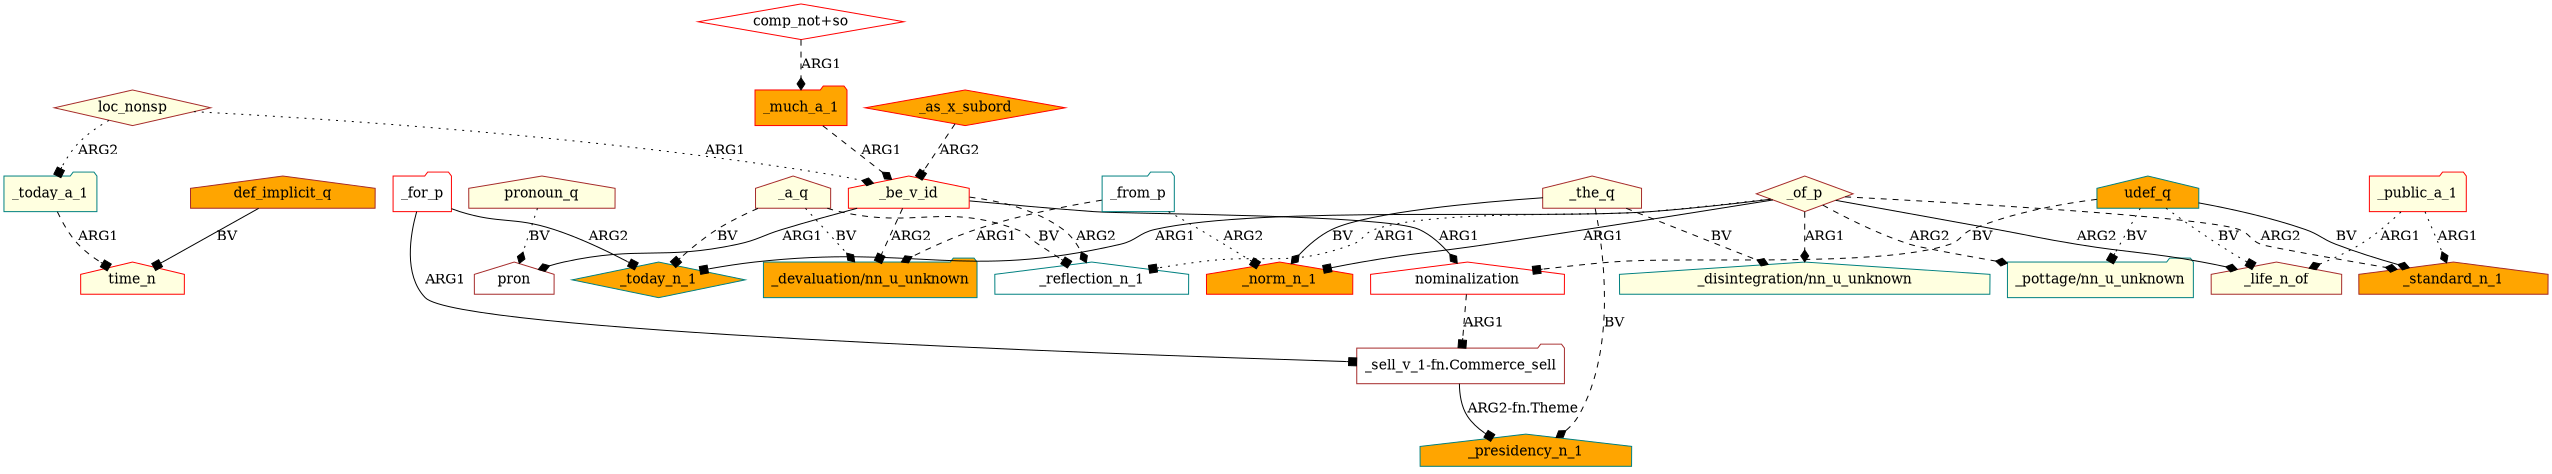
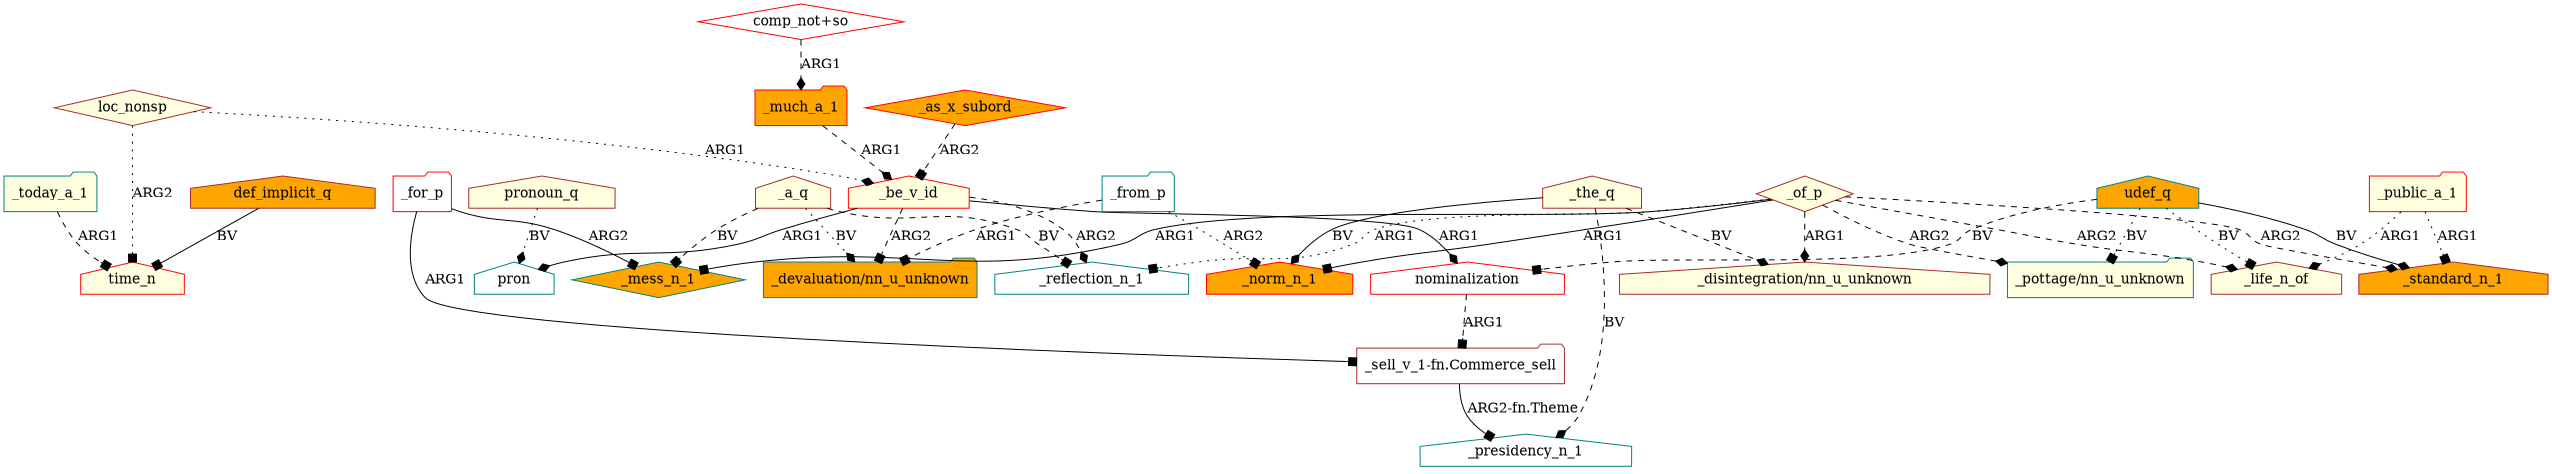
(82, 140) -> (133, 189)
(1009, 219) -> (1009, 219)
(2433, 232) -> (2433, 232)
(2030, 236) -> (2030, 236)
(514, 280) -> (514, 280)
(659, 280) -> (659, 280)
(1805, 280) -> (1805, 280)
(1526, 452) -> (1526, 452)
